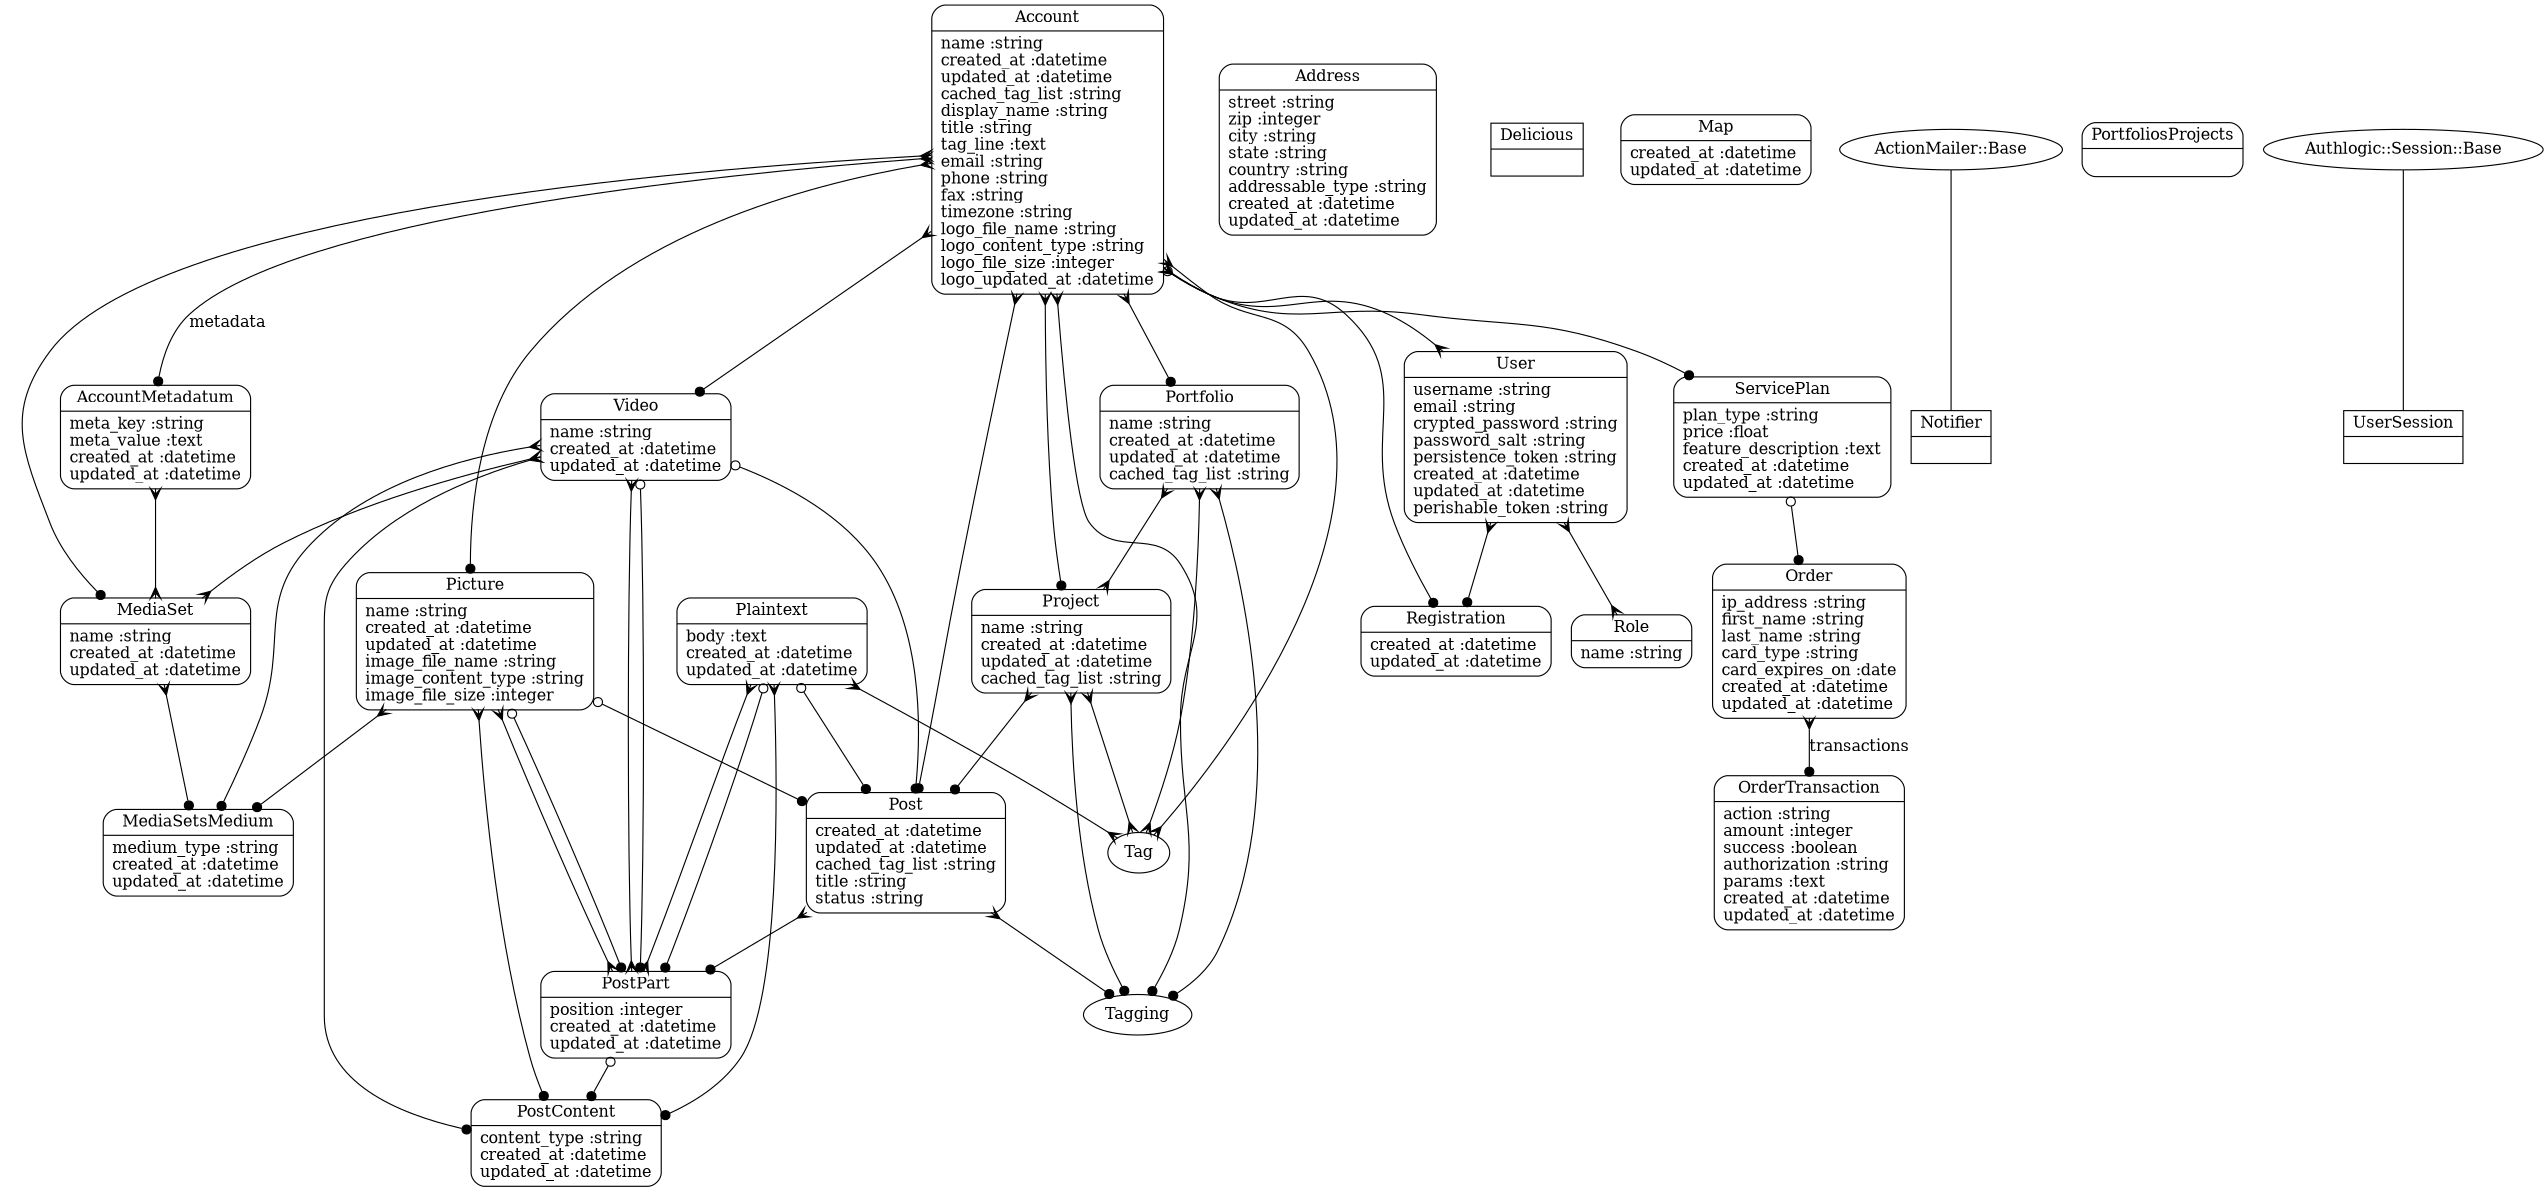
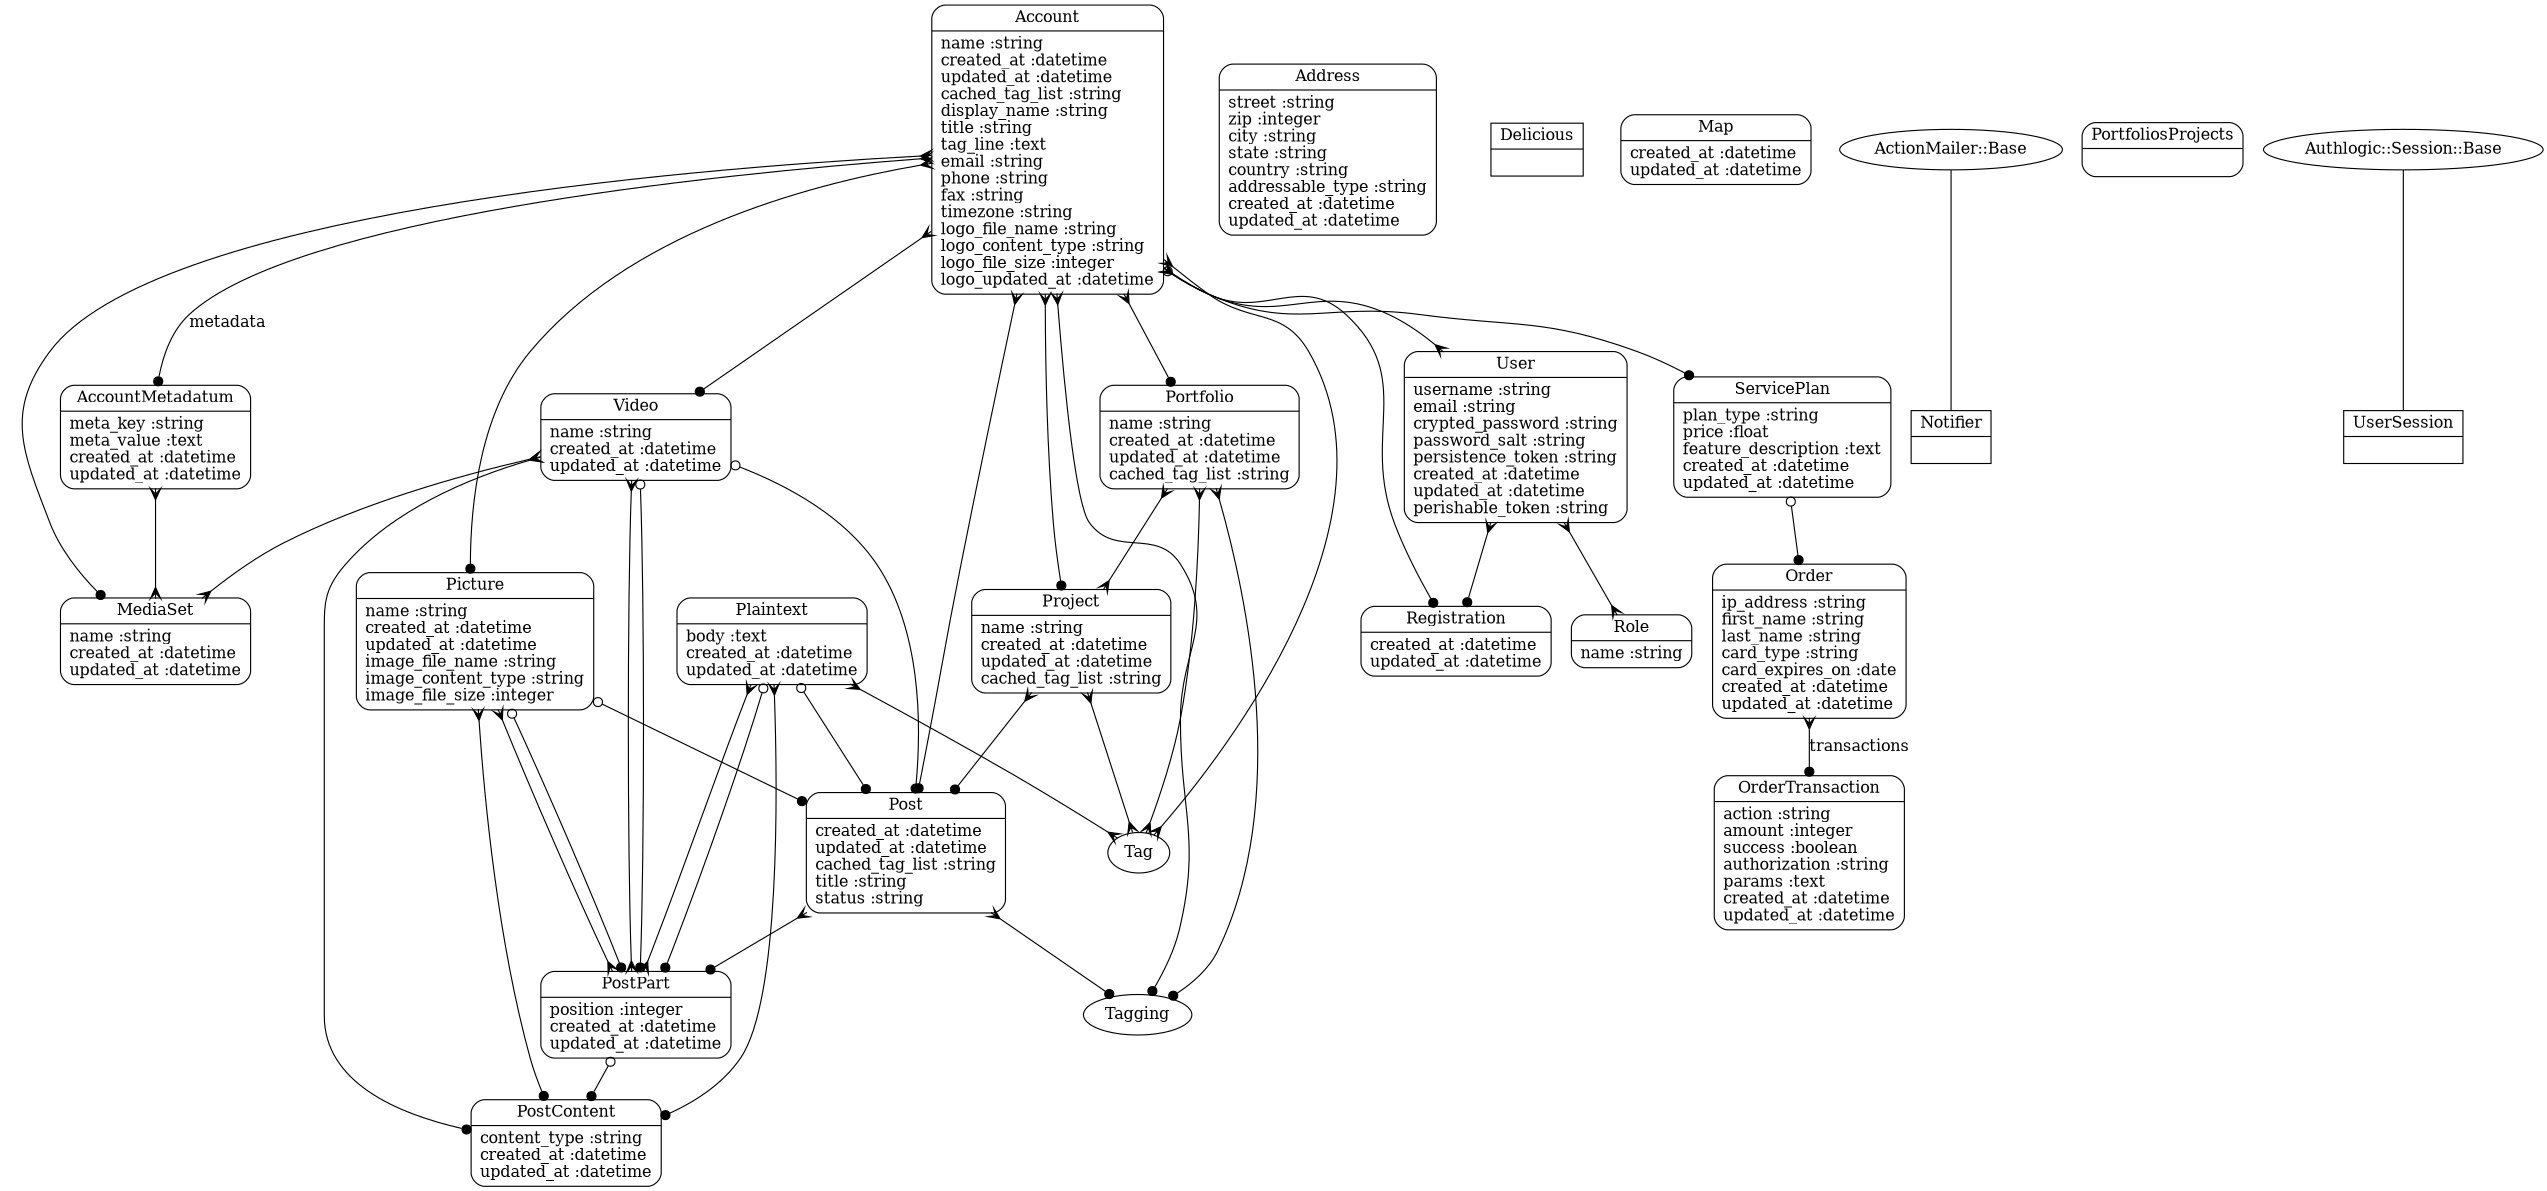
(1082, 848) -> none
(198, 853) -> none
